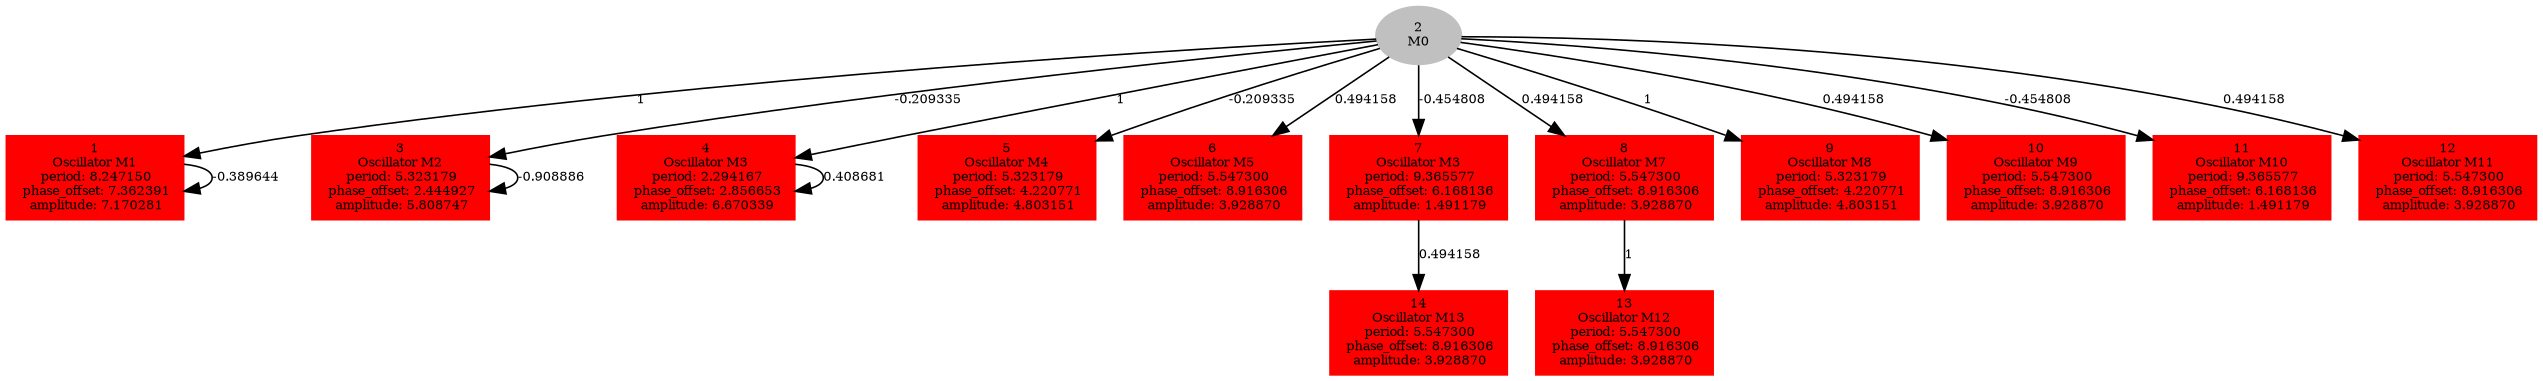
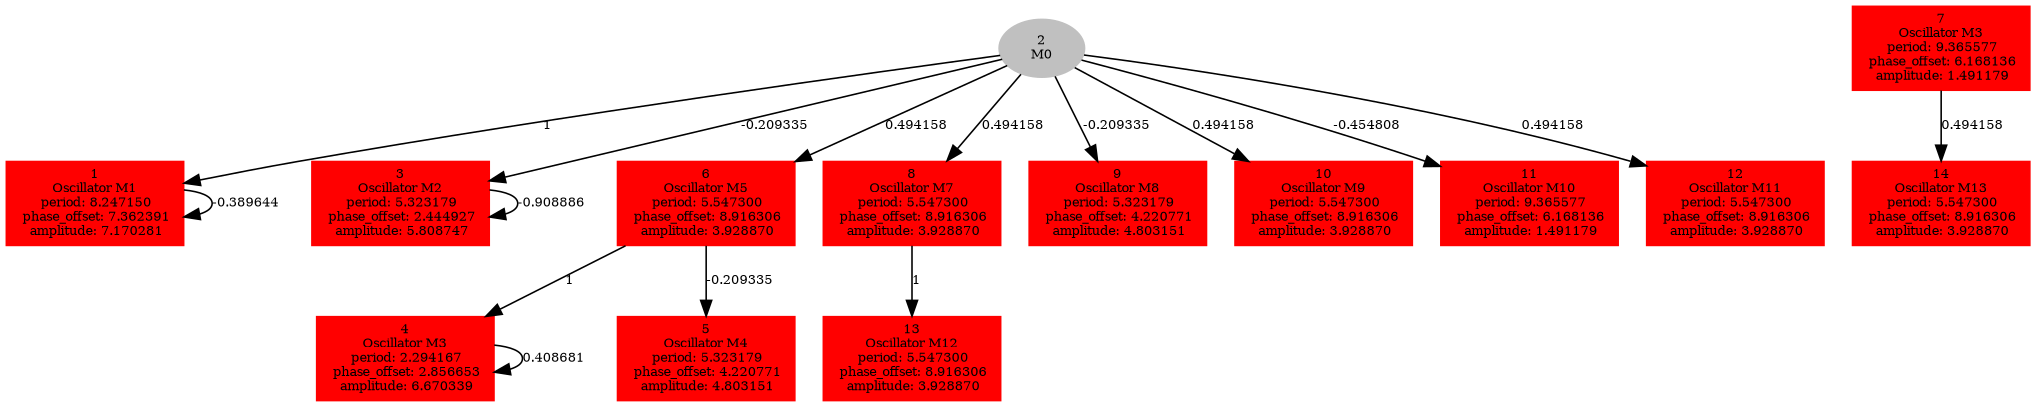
(1245, 90) -> (706, 273)
(1419, 92) -> none
(1094, 99) -> (563, 277)
(1650, 100) -> (1119, 126)
